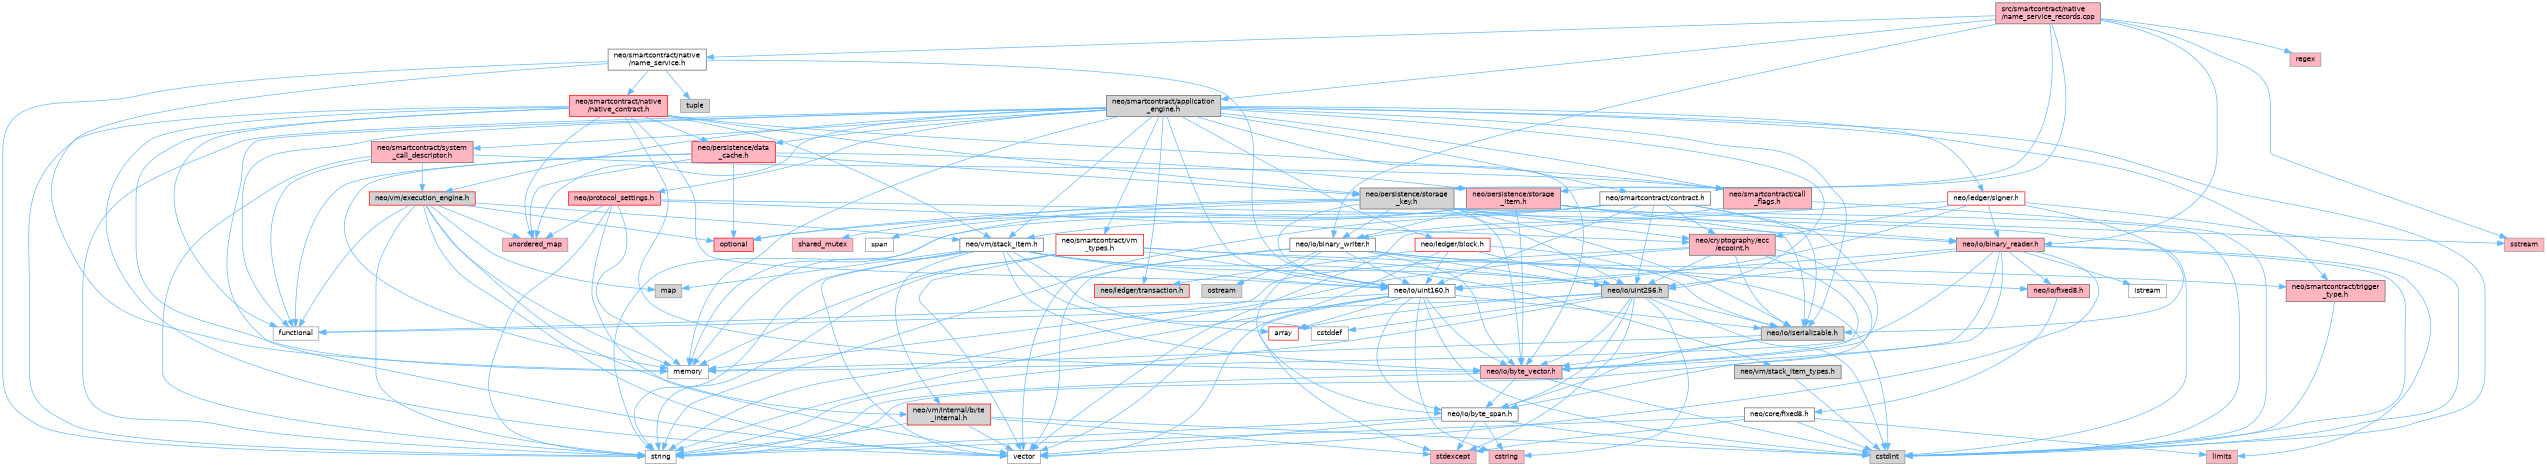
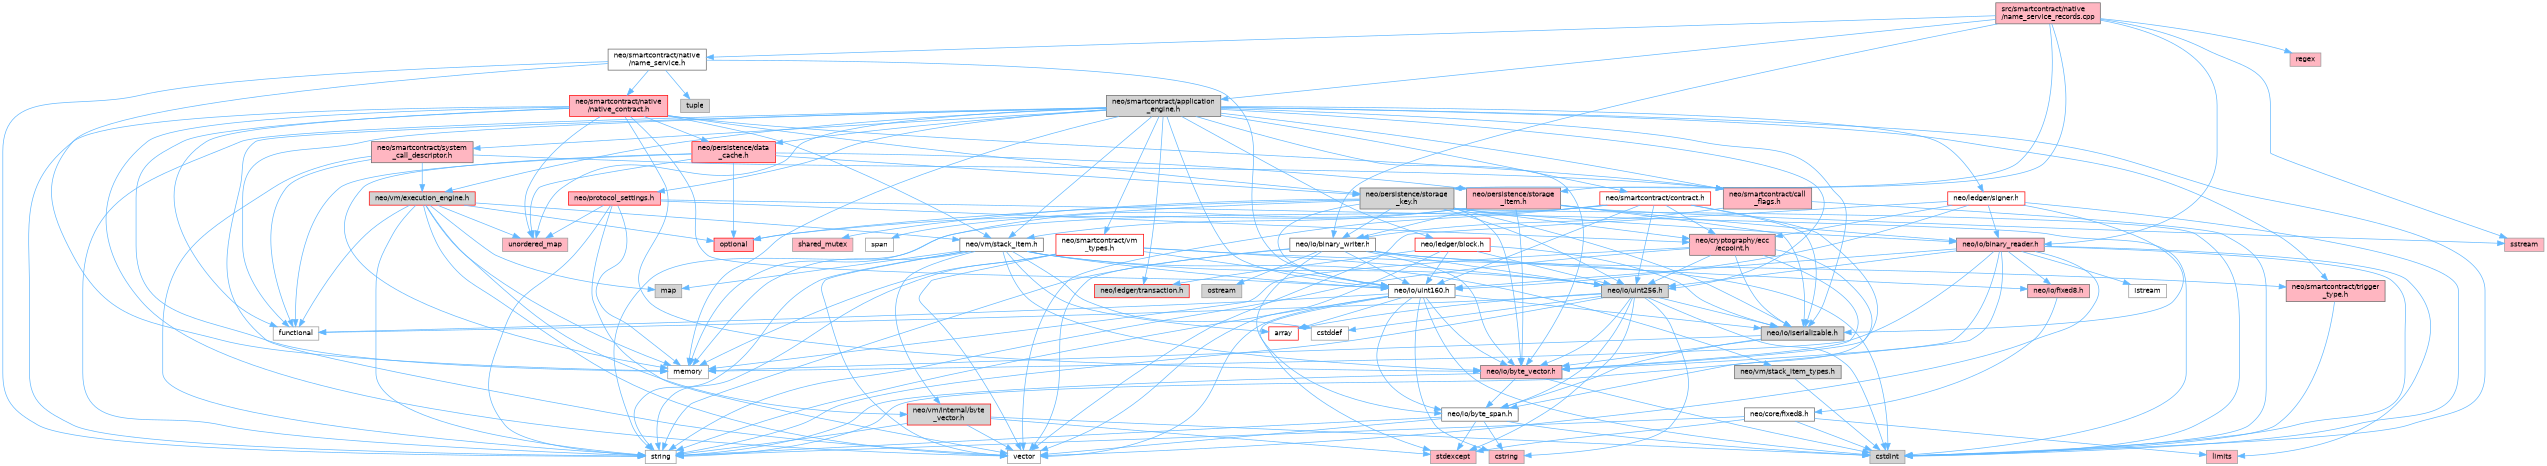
(1655, 198) -> (1655, 198)
(949, 415) -> (949, 415)
